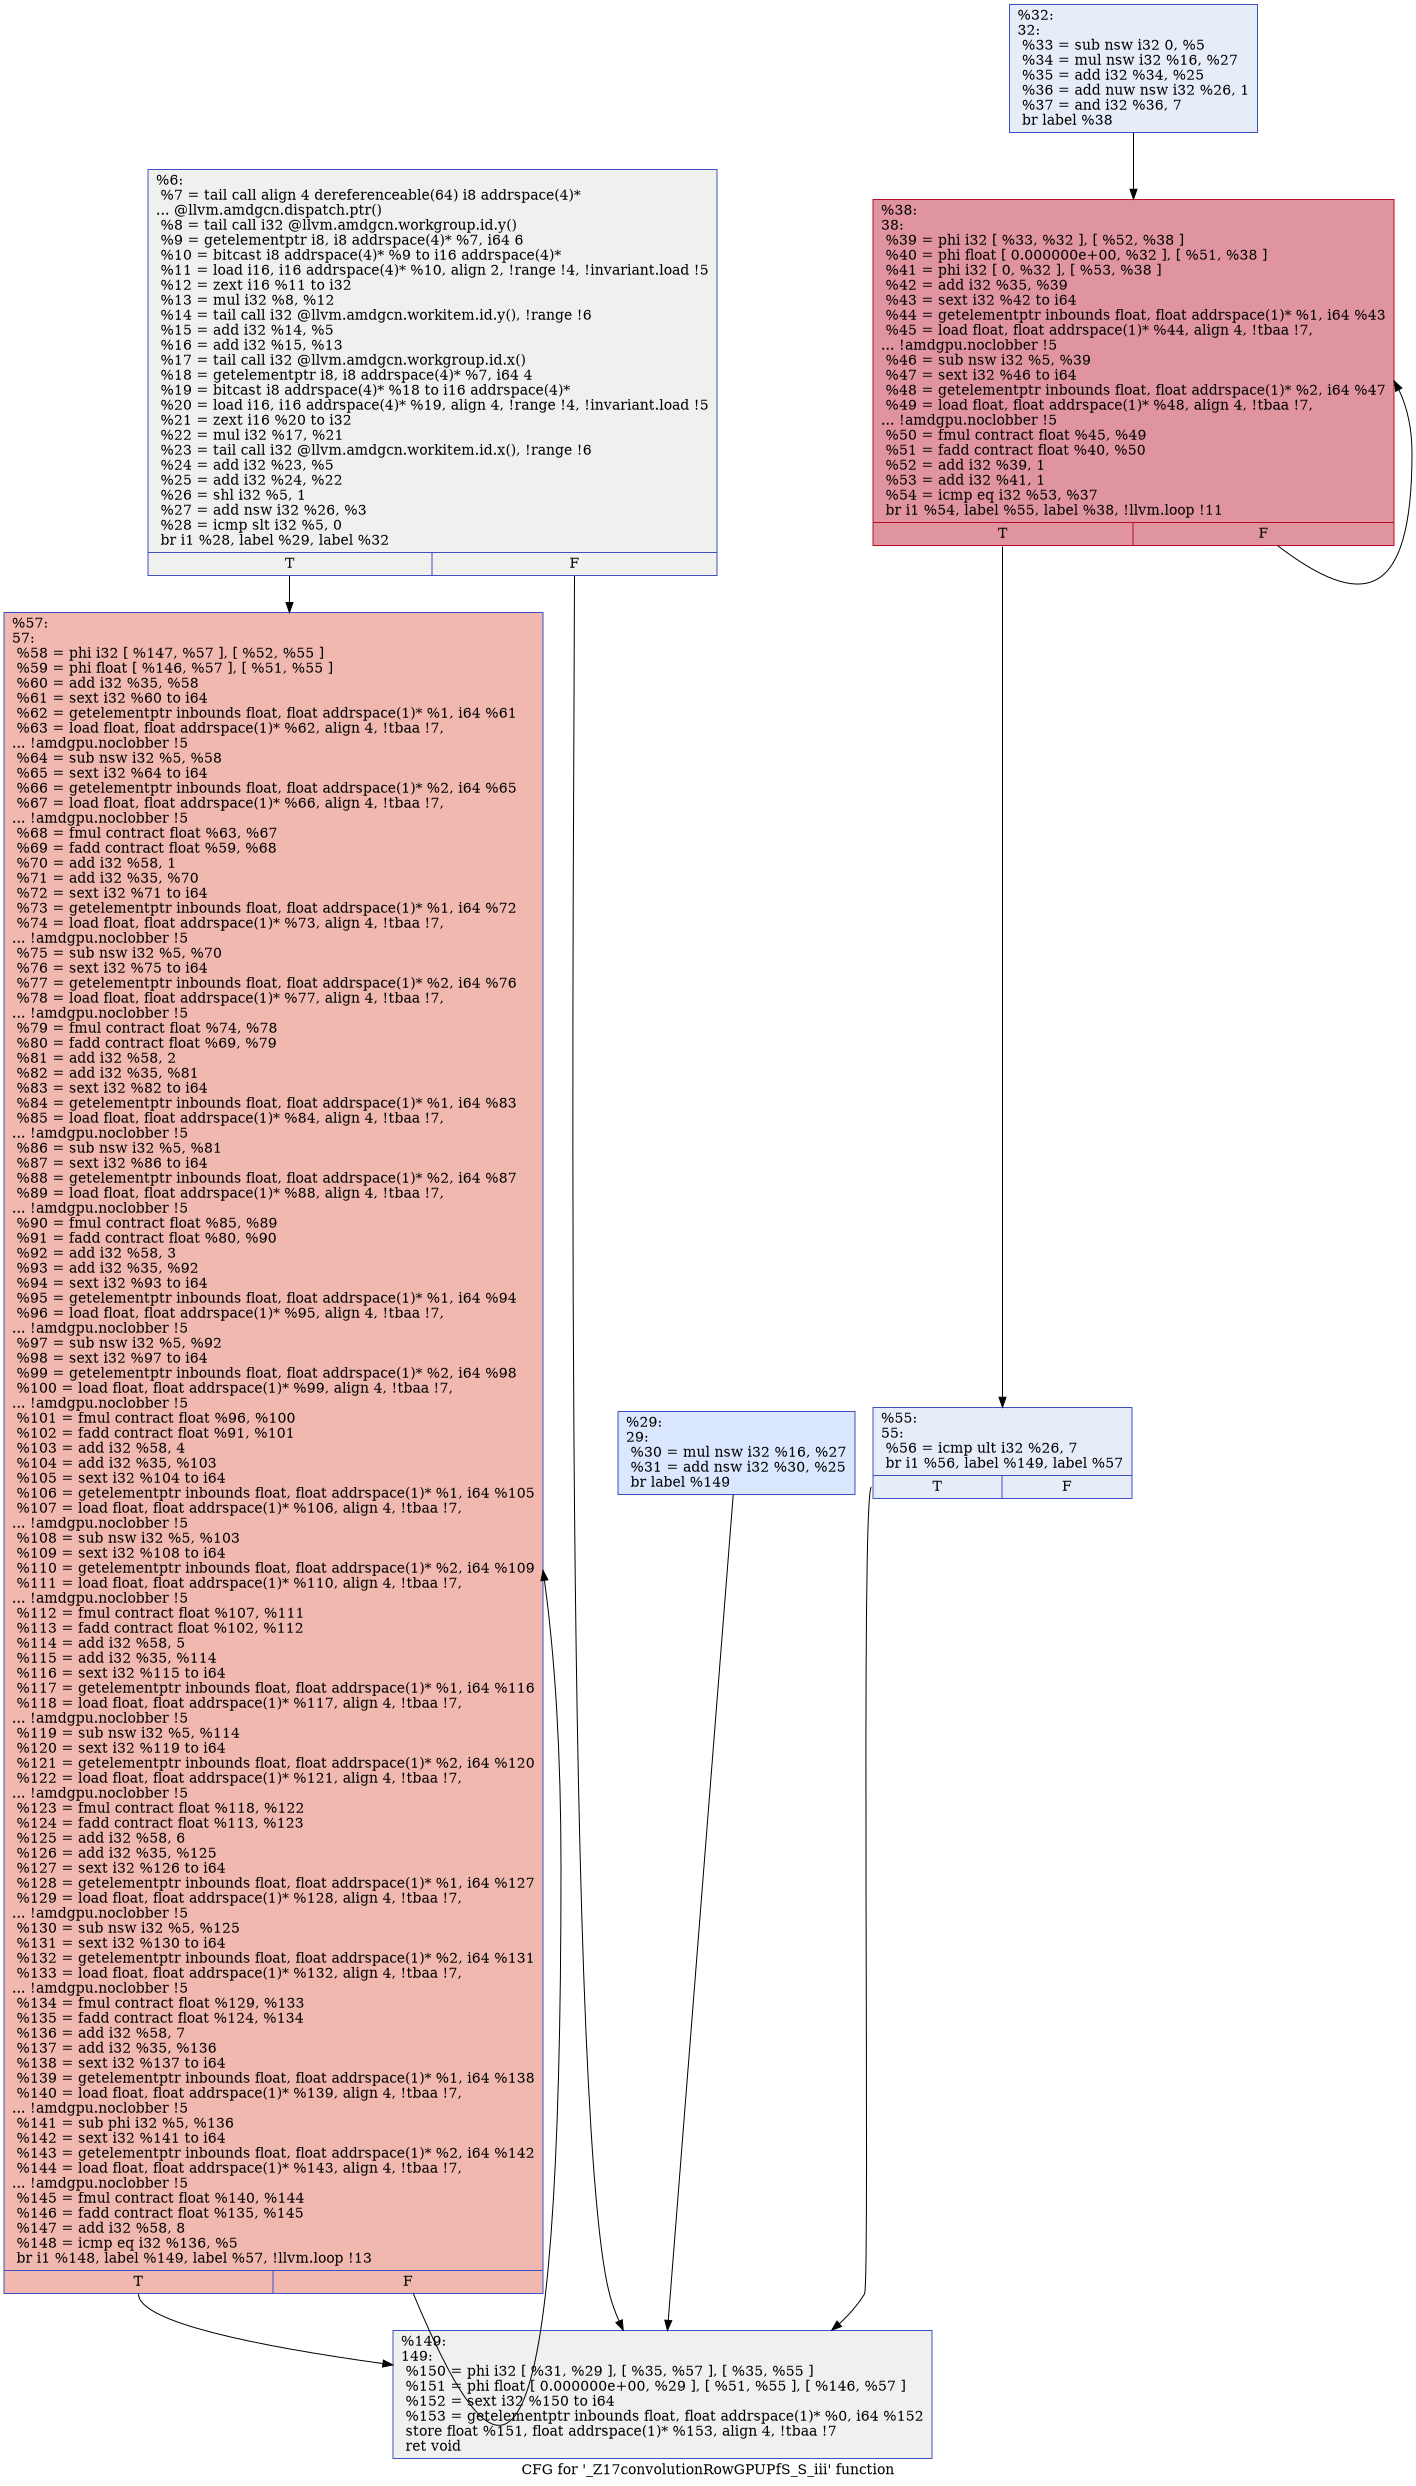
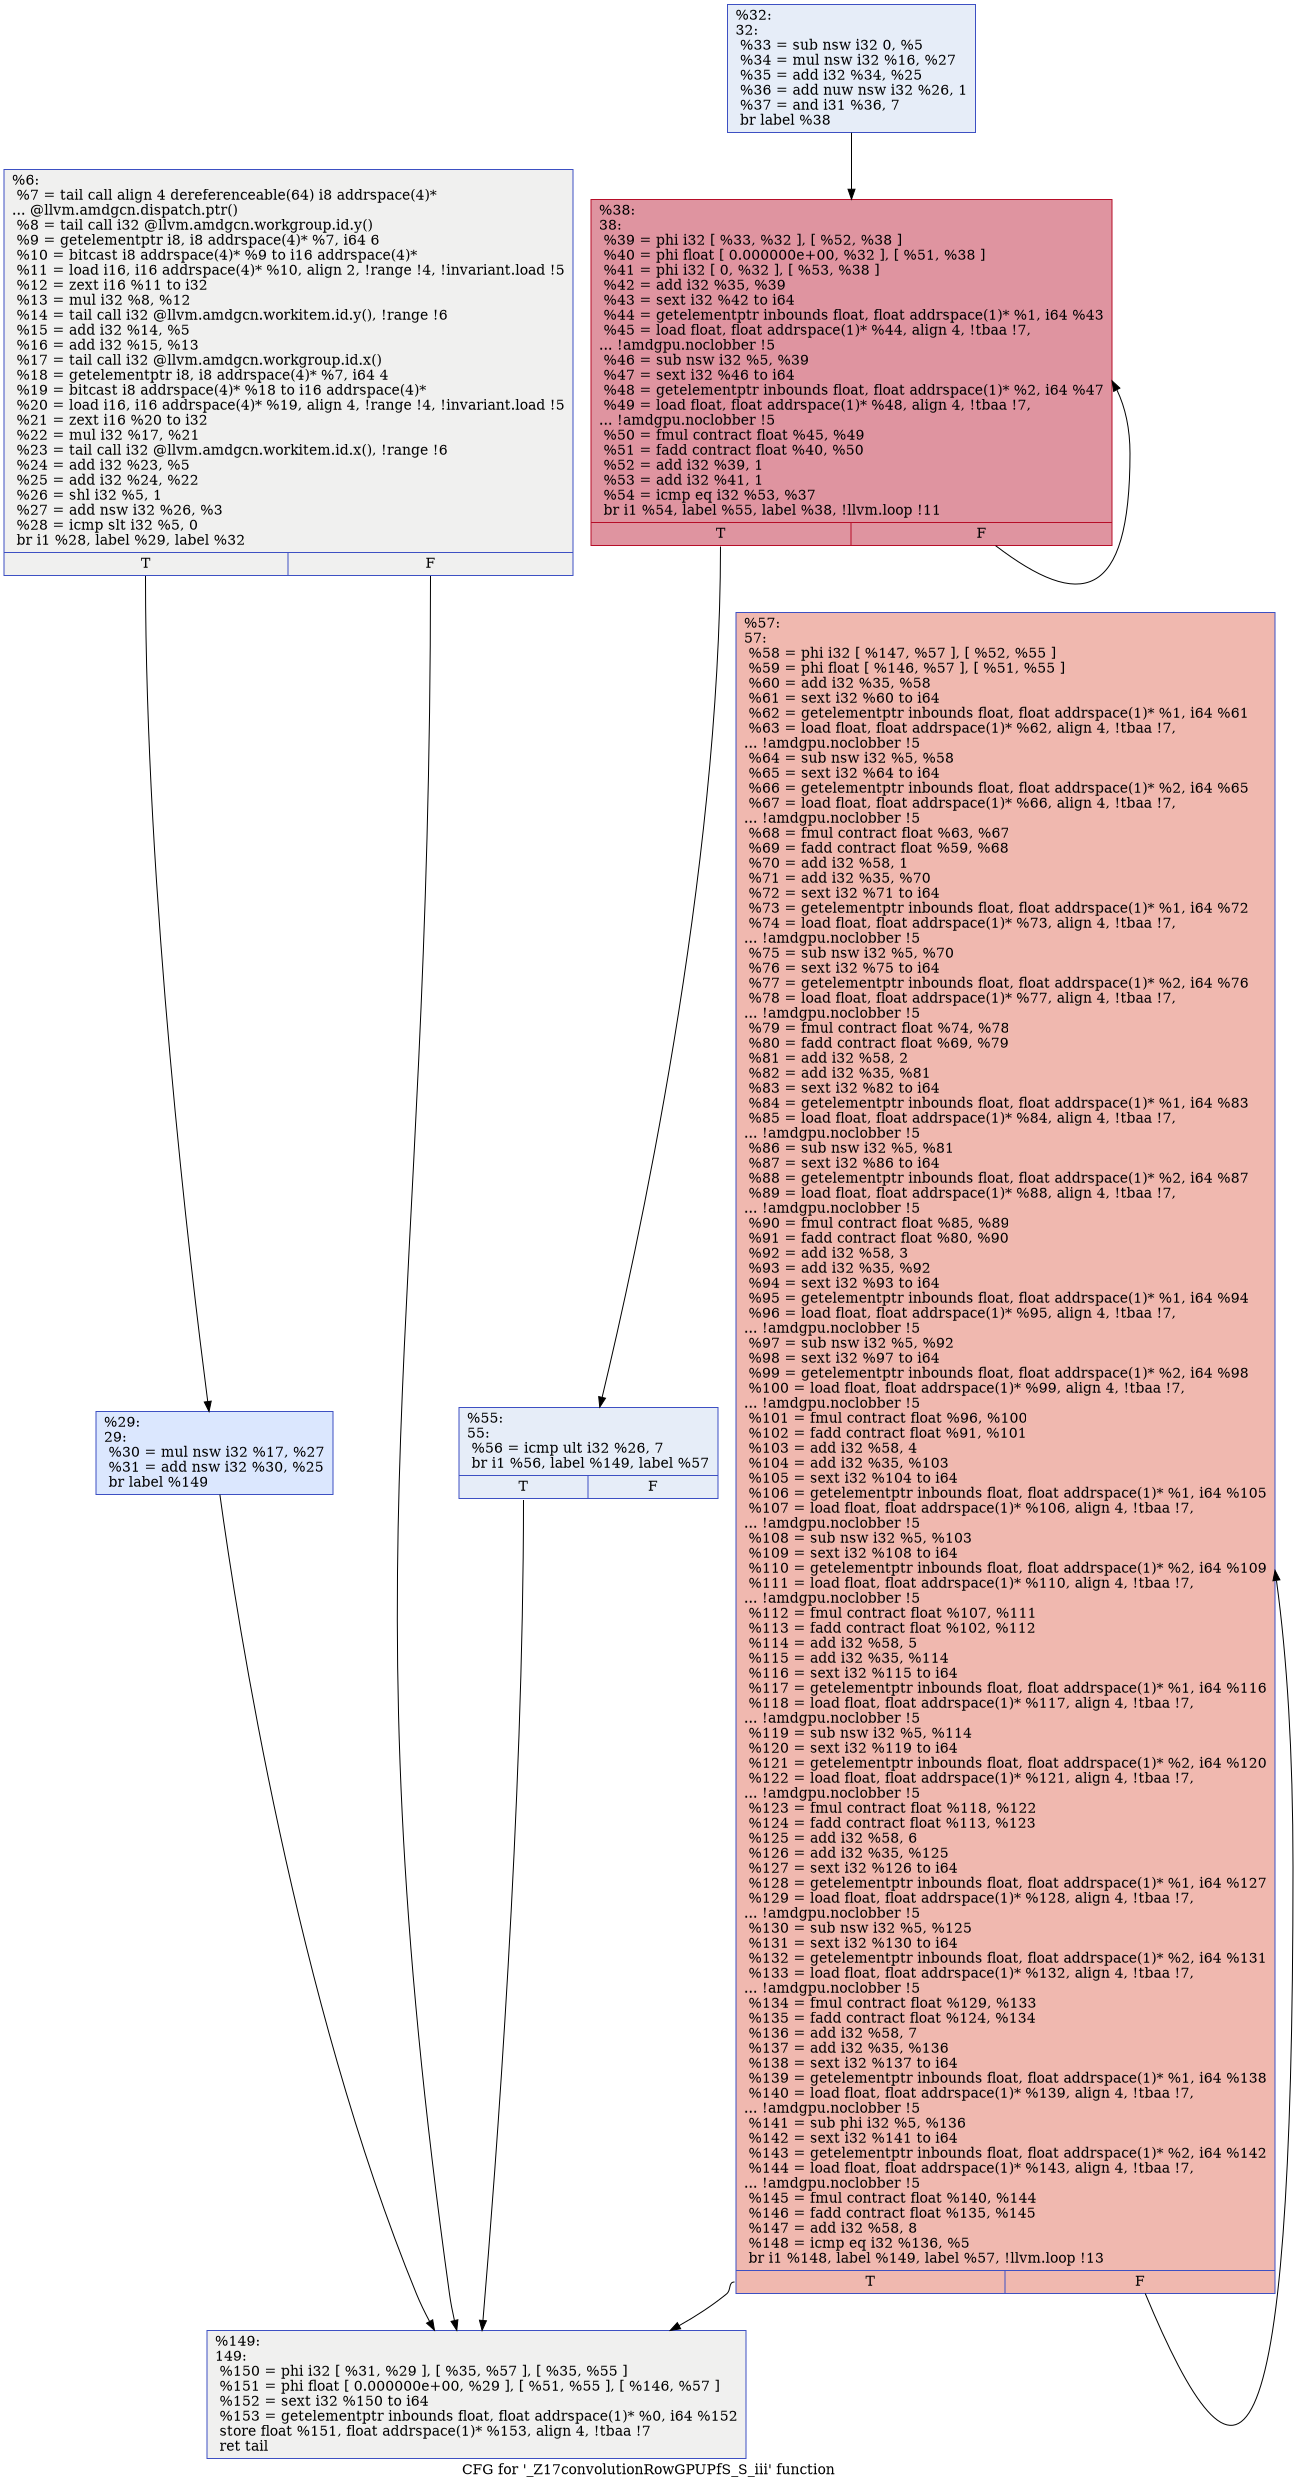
(1100, 106) -> (818, 106)
(289, 589) -> (165, 990)
(736, 1452) -> (214, 1452)
(432, 2446) -> (242, 2446)
